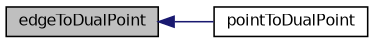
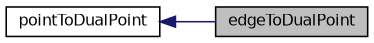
(194, 22) -> (196, 22)
